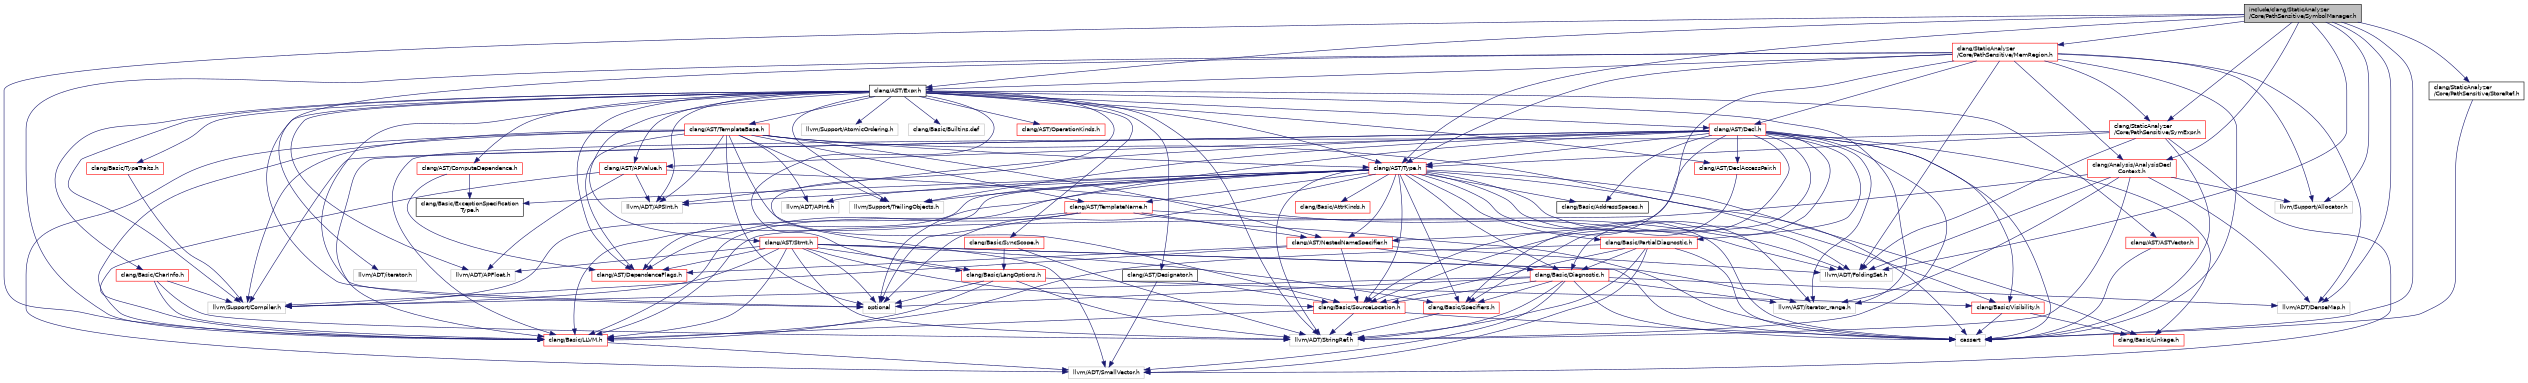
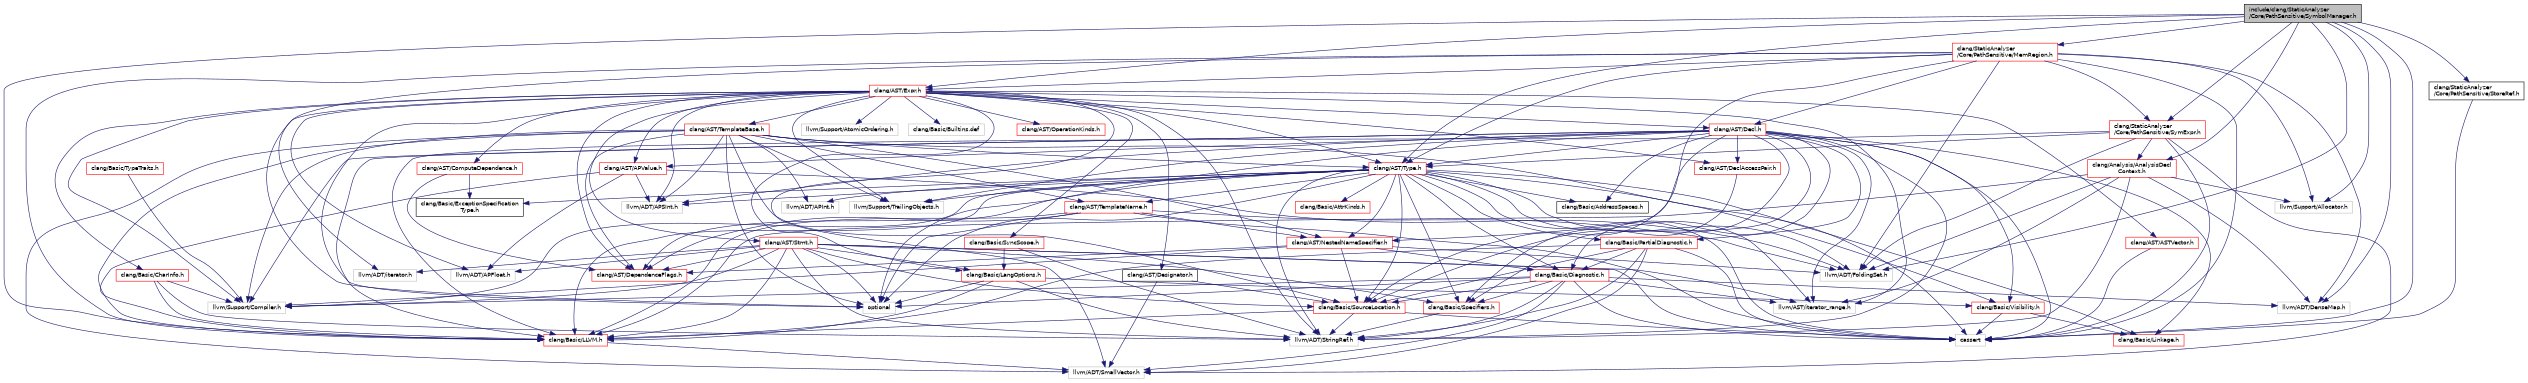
(898, 91) -> (898, 91)
(500, 100) -> none
(2066, 108) -> (2146, 147)
none -> (591, 258)
